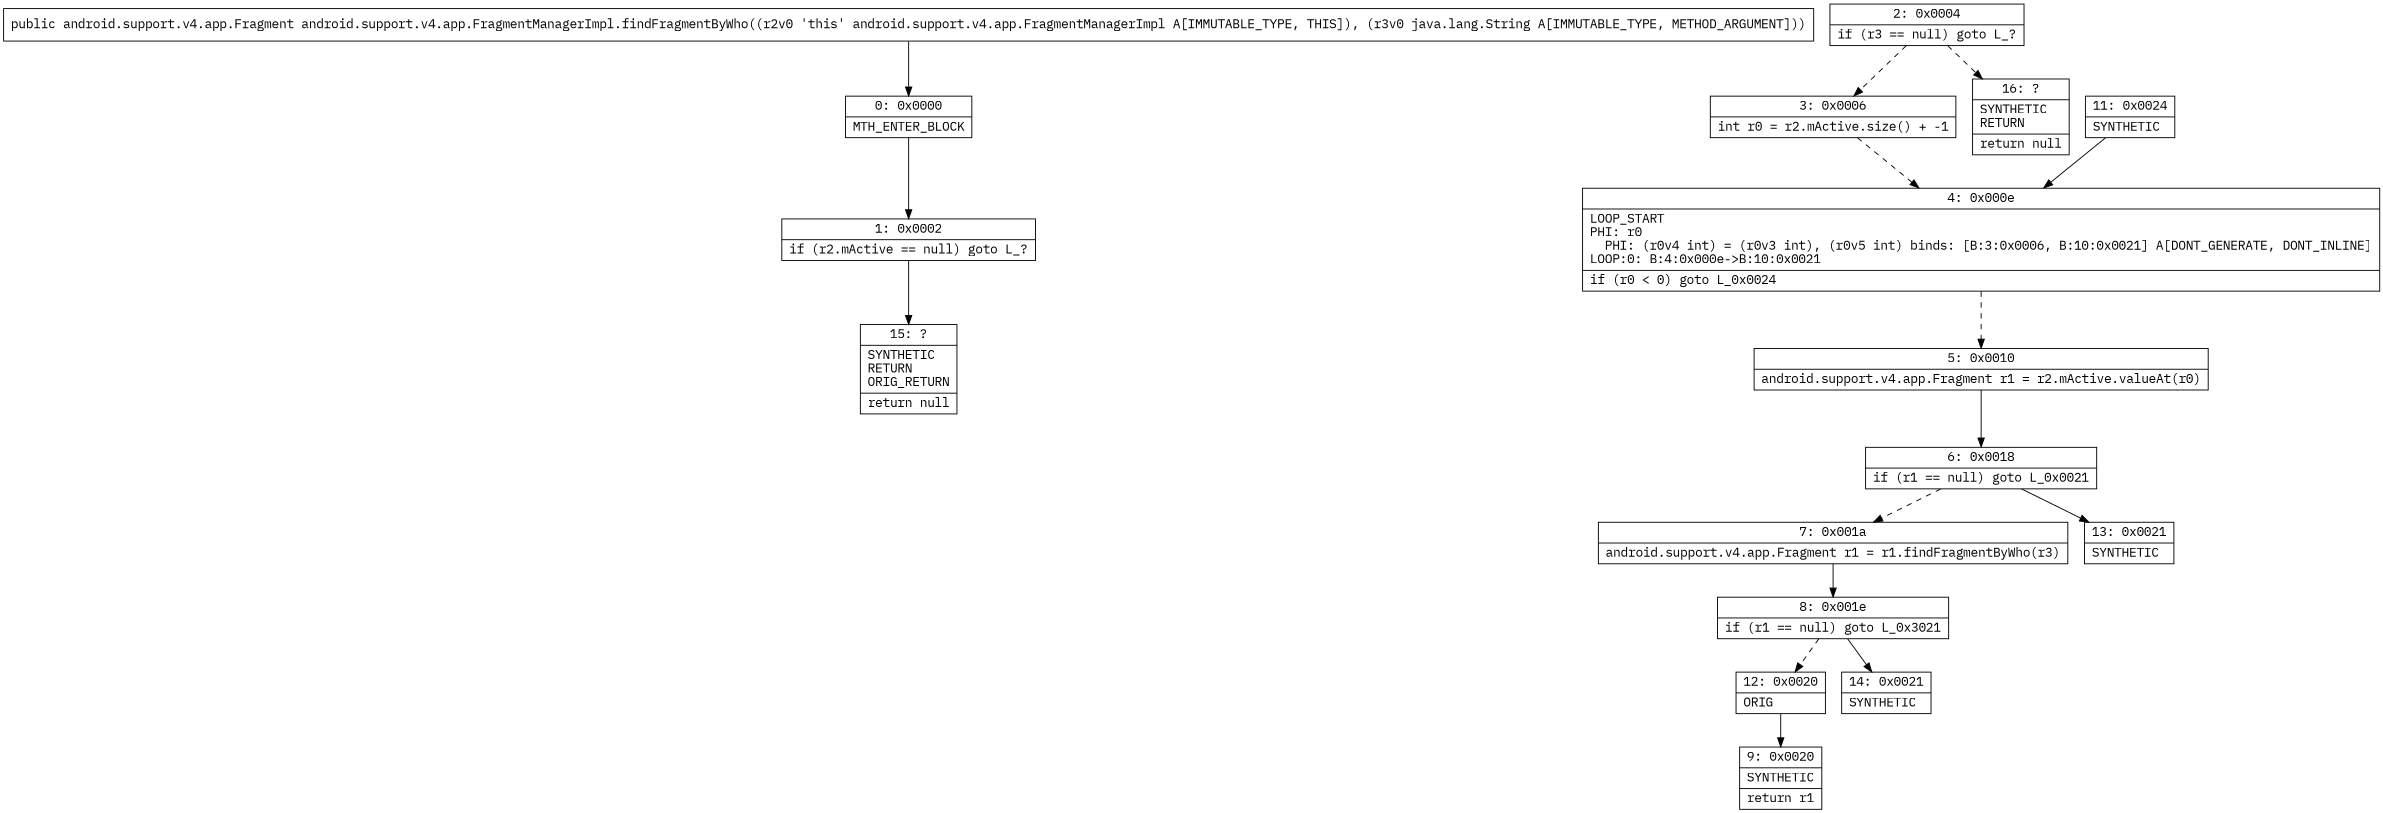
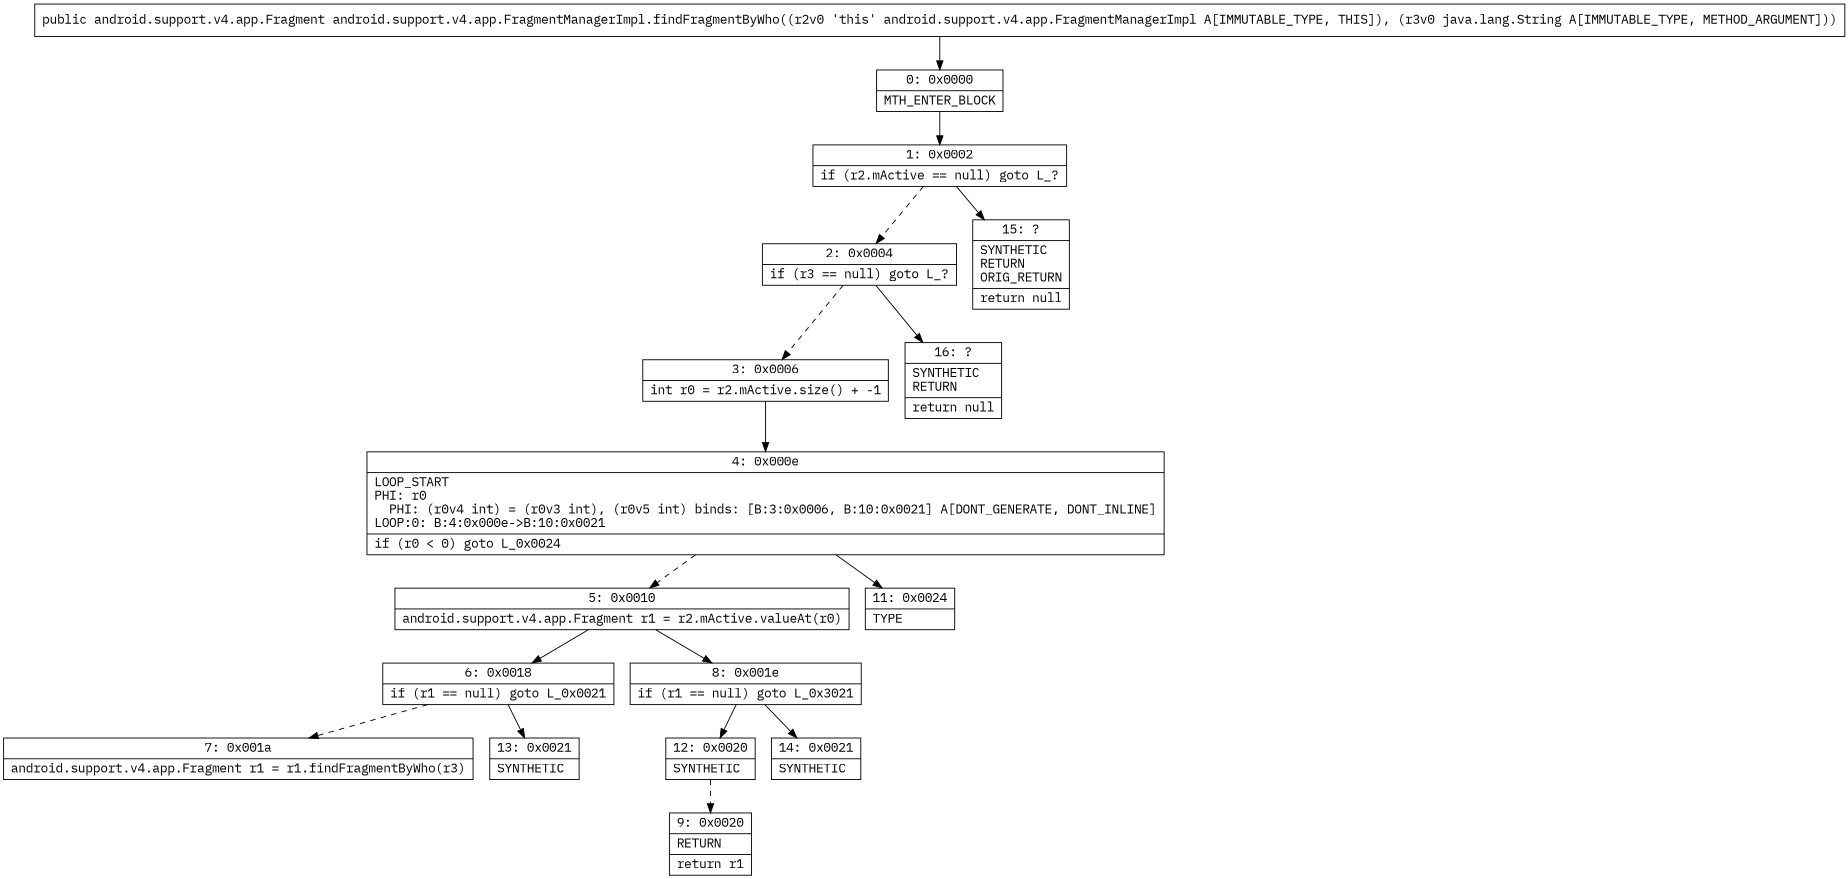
(1962, 59) -> (896, 310)
(2126, 127) -> (888, 619)
(1885, 160) -> (766, 422)
(2078, 160) -> (855, 569)
none -> (903, 211)
(1833, 576) -> (680, 644)
(1810, 652) -> (730, 717)
(1759, 703) -> (707, 769)
(1781, 726) -> (710, 792)
(1781, 778) -> (699, 844)
